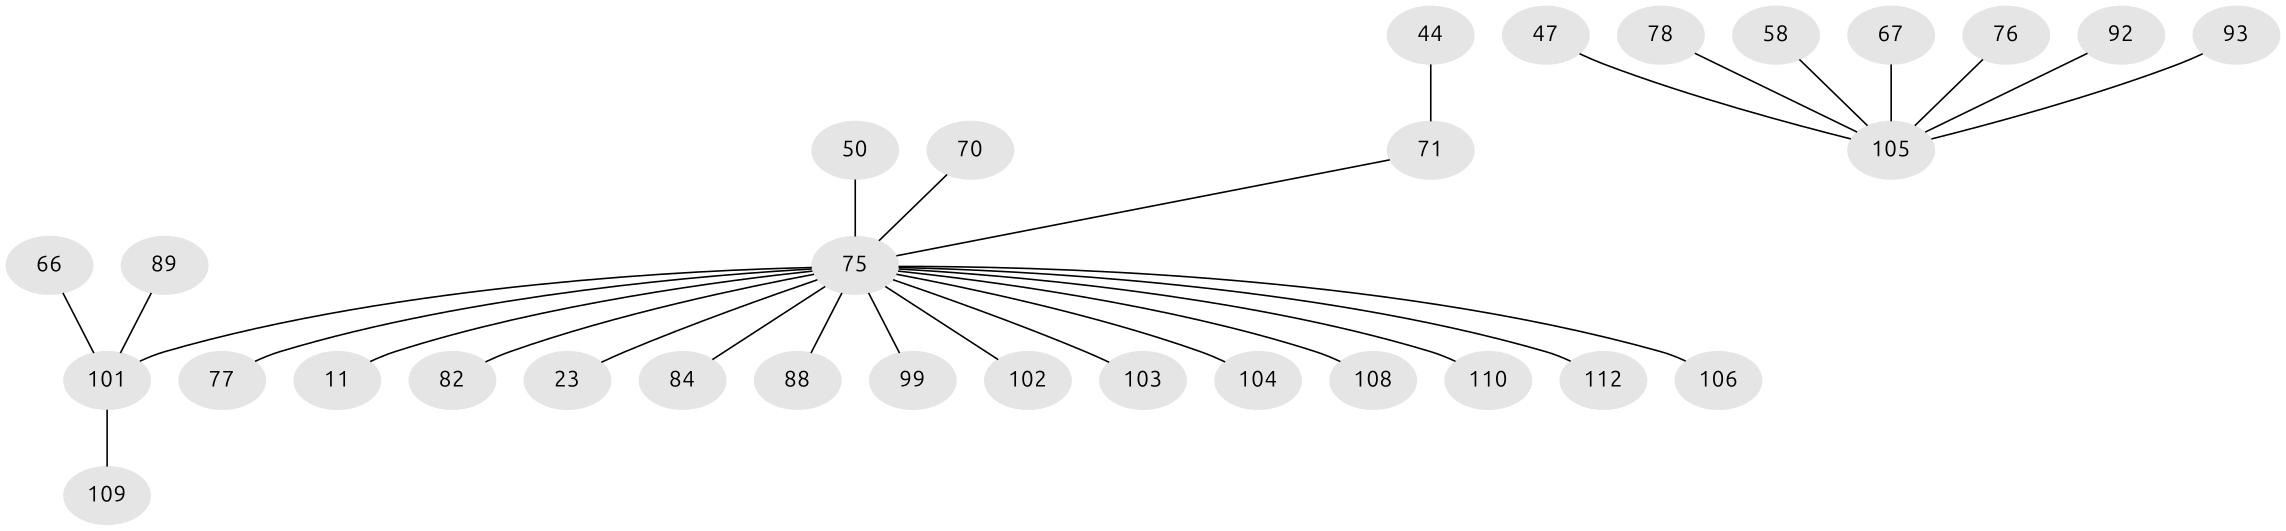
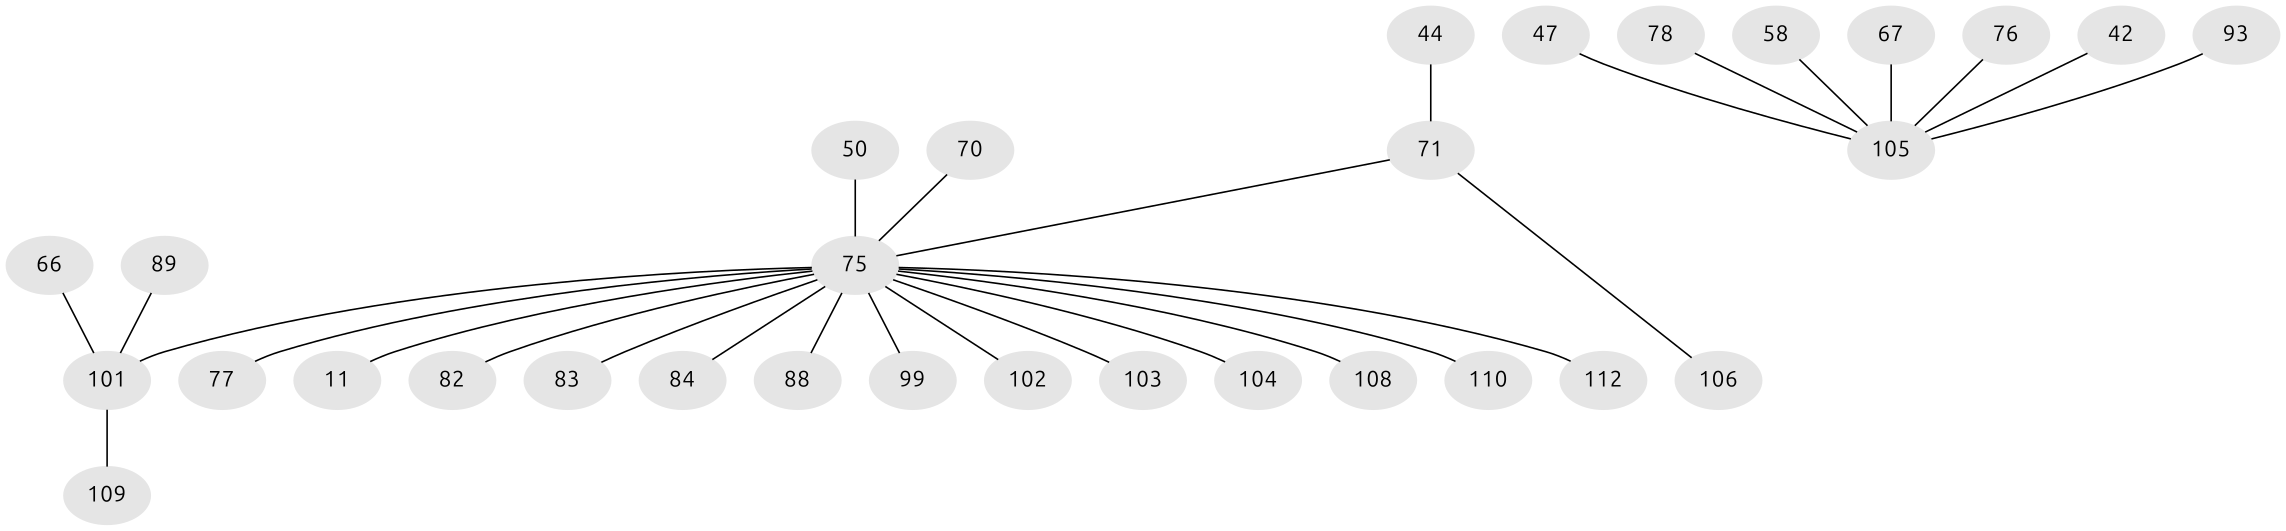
(2121, 35) -> (2121, 35)
(1296, 287) -> (1575, 265)
(568, 380) -> (568, 380)
